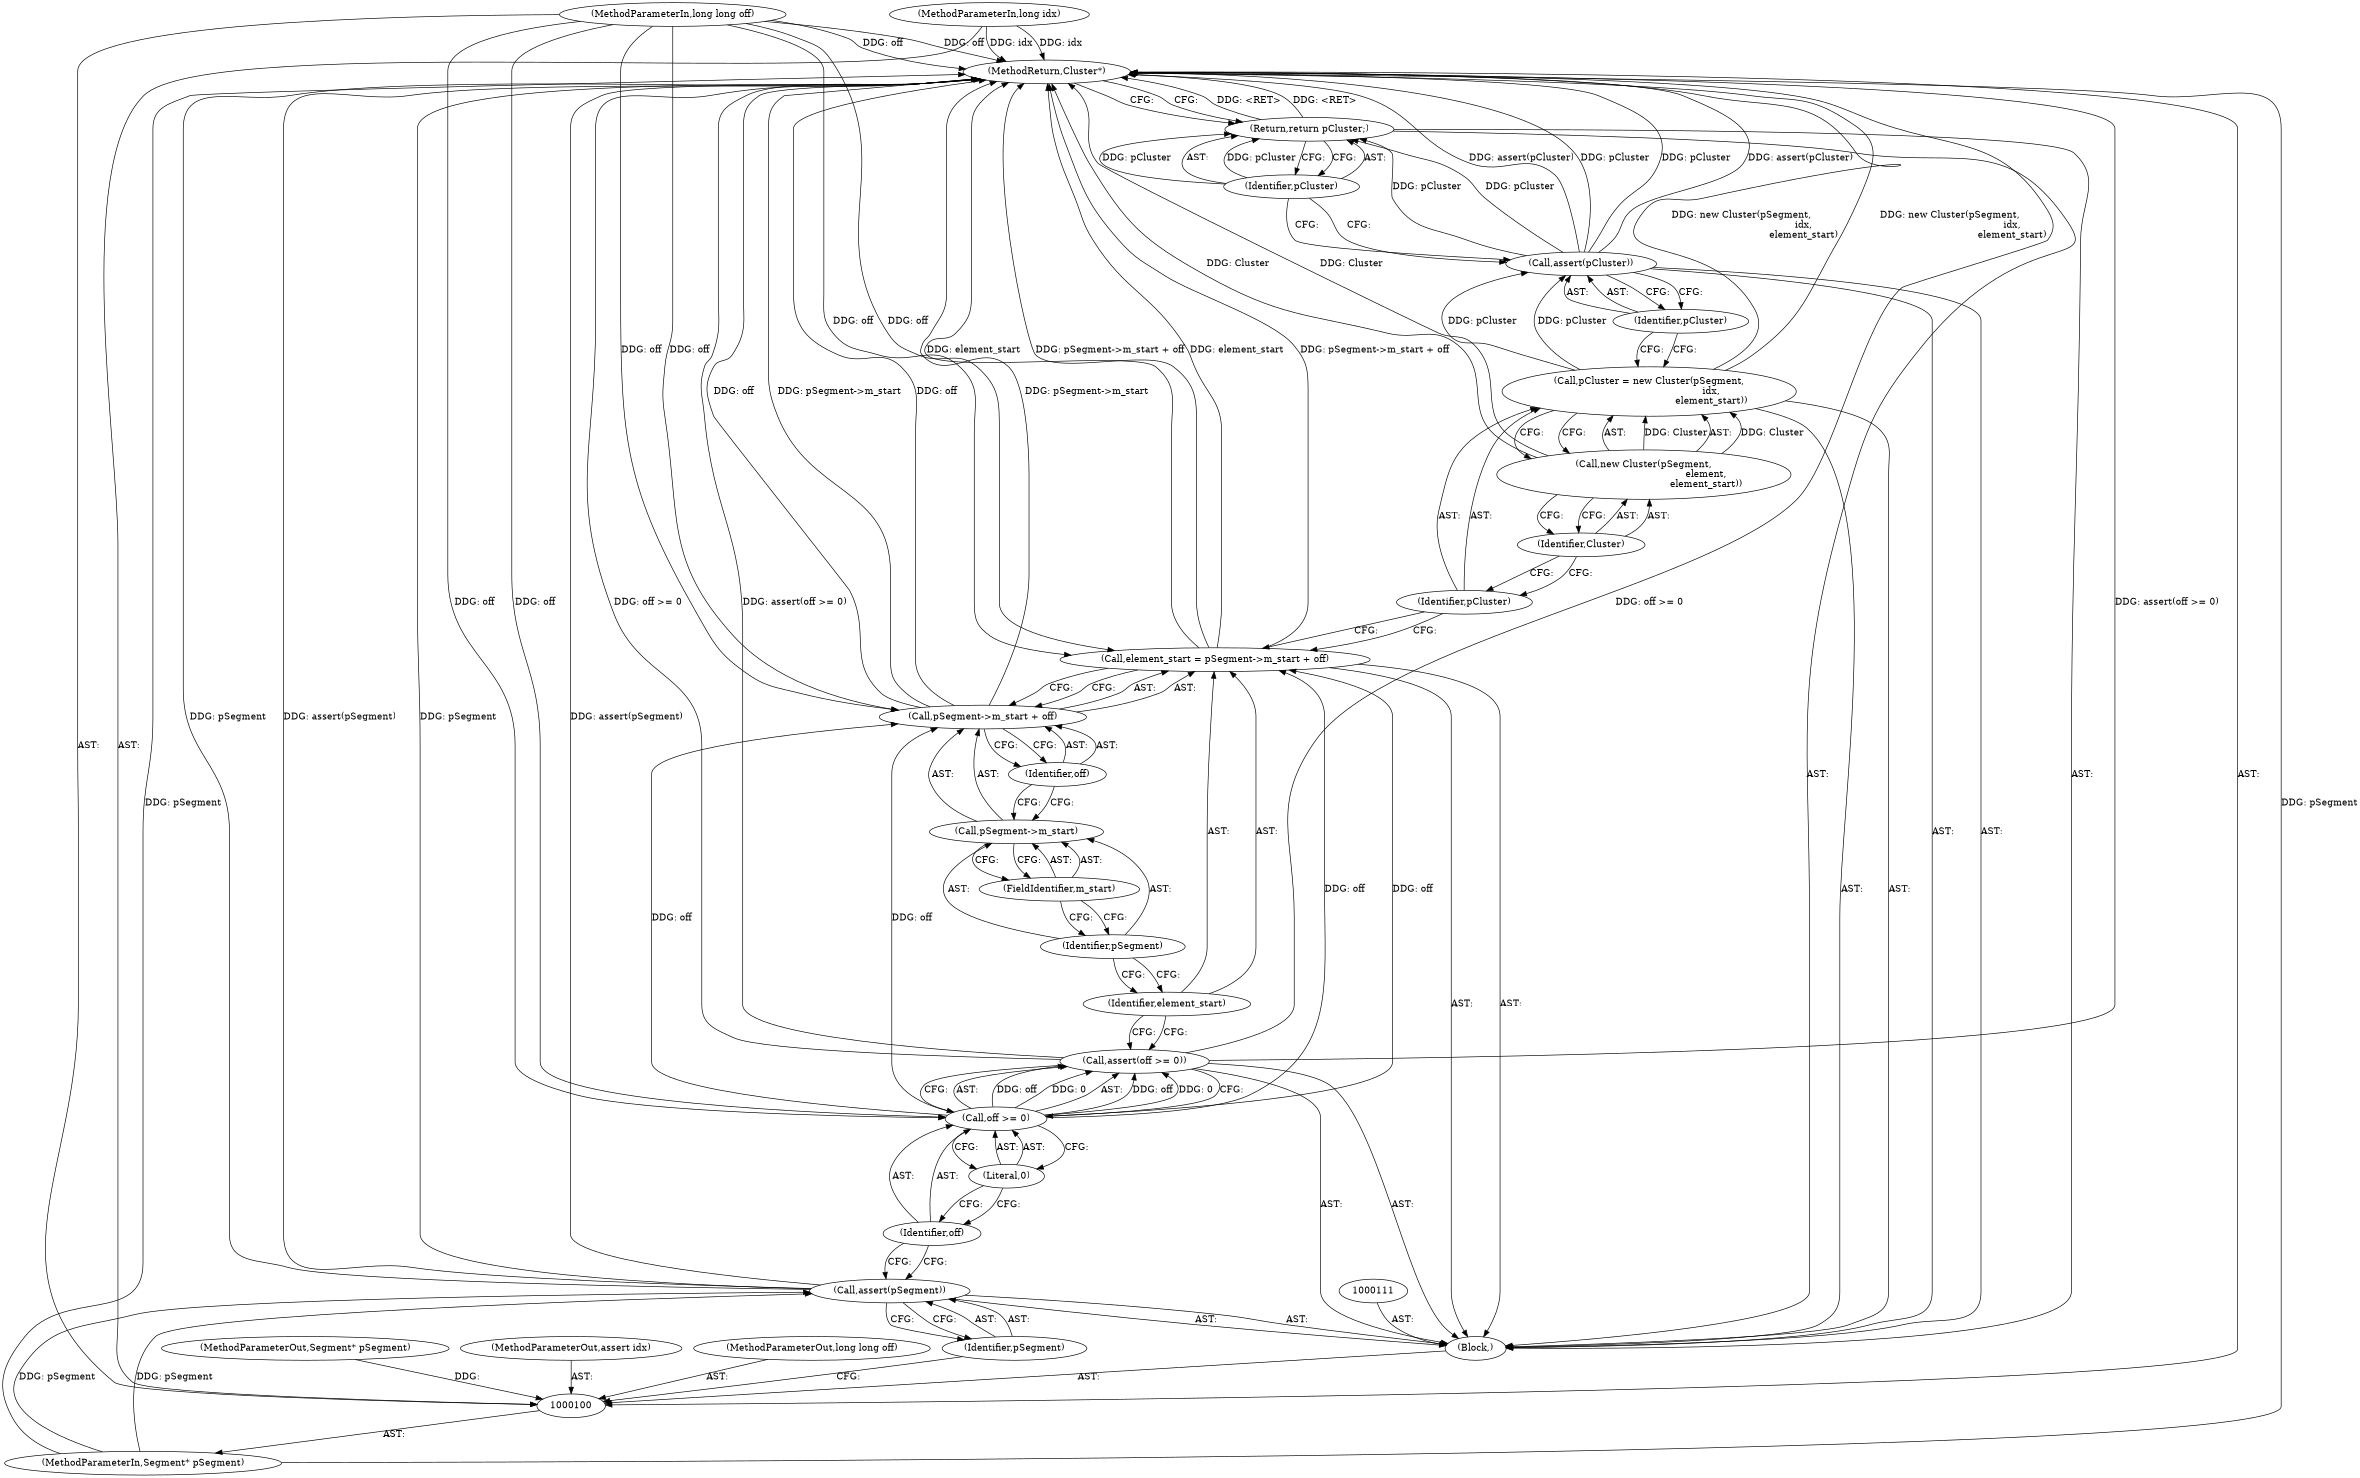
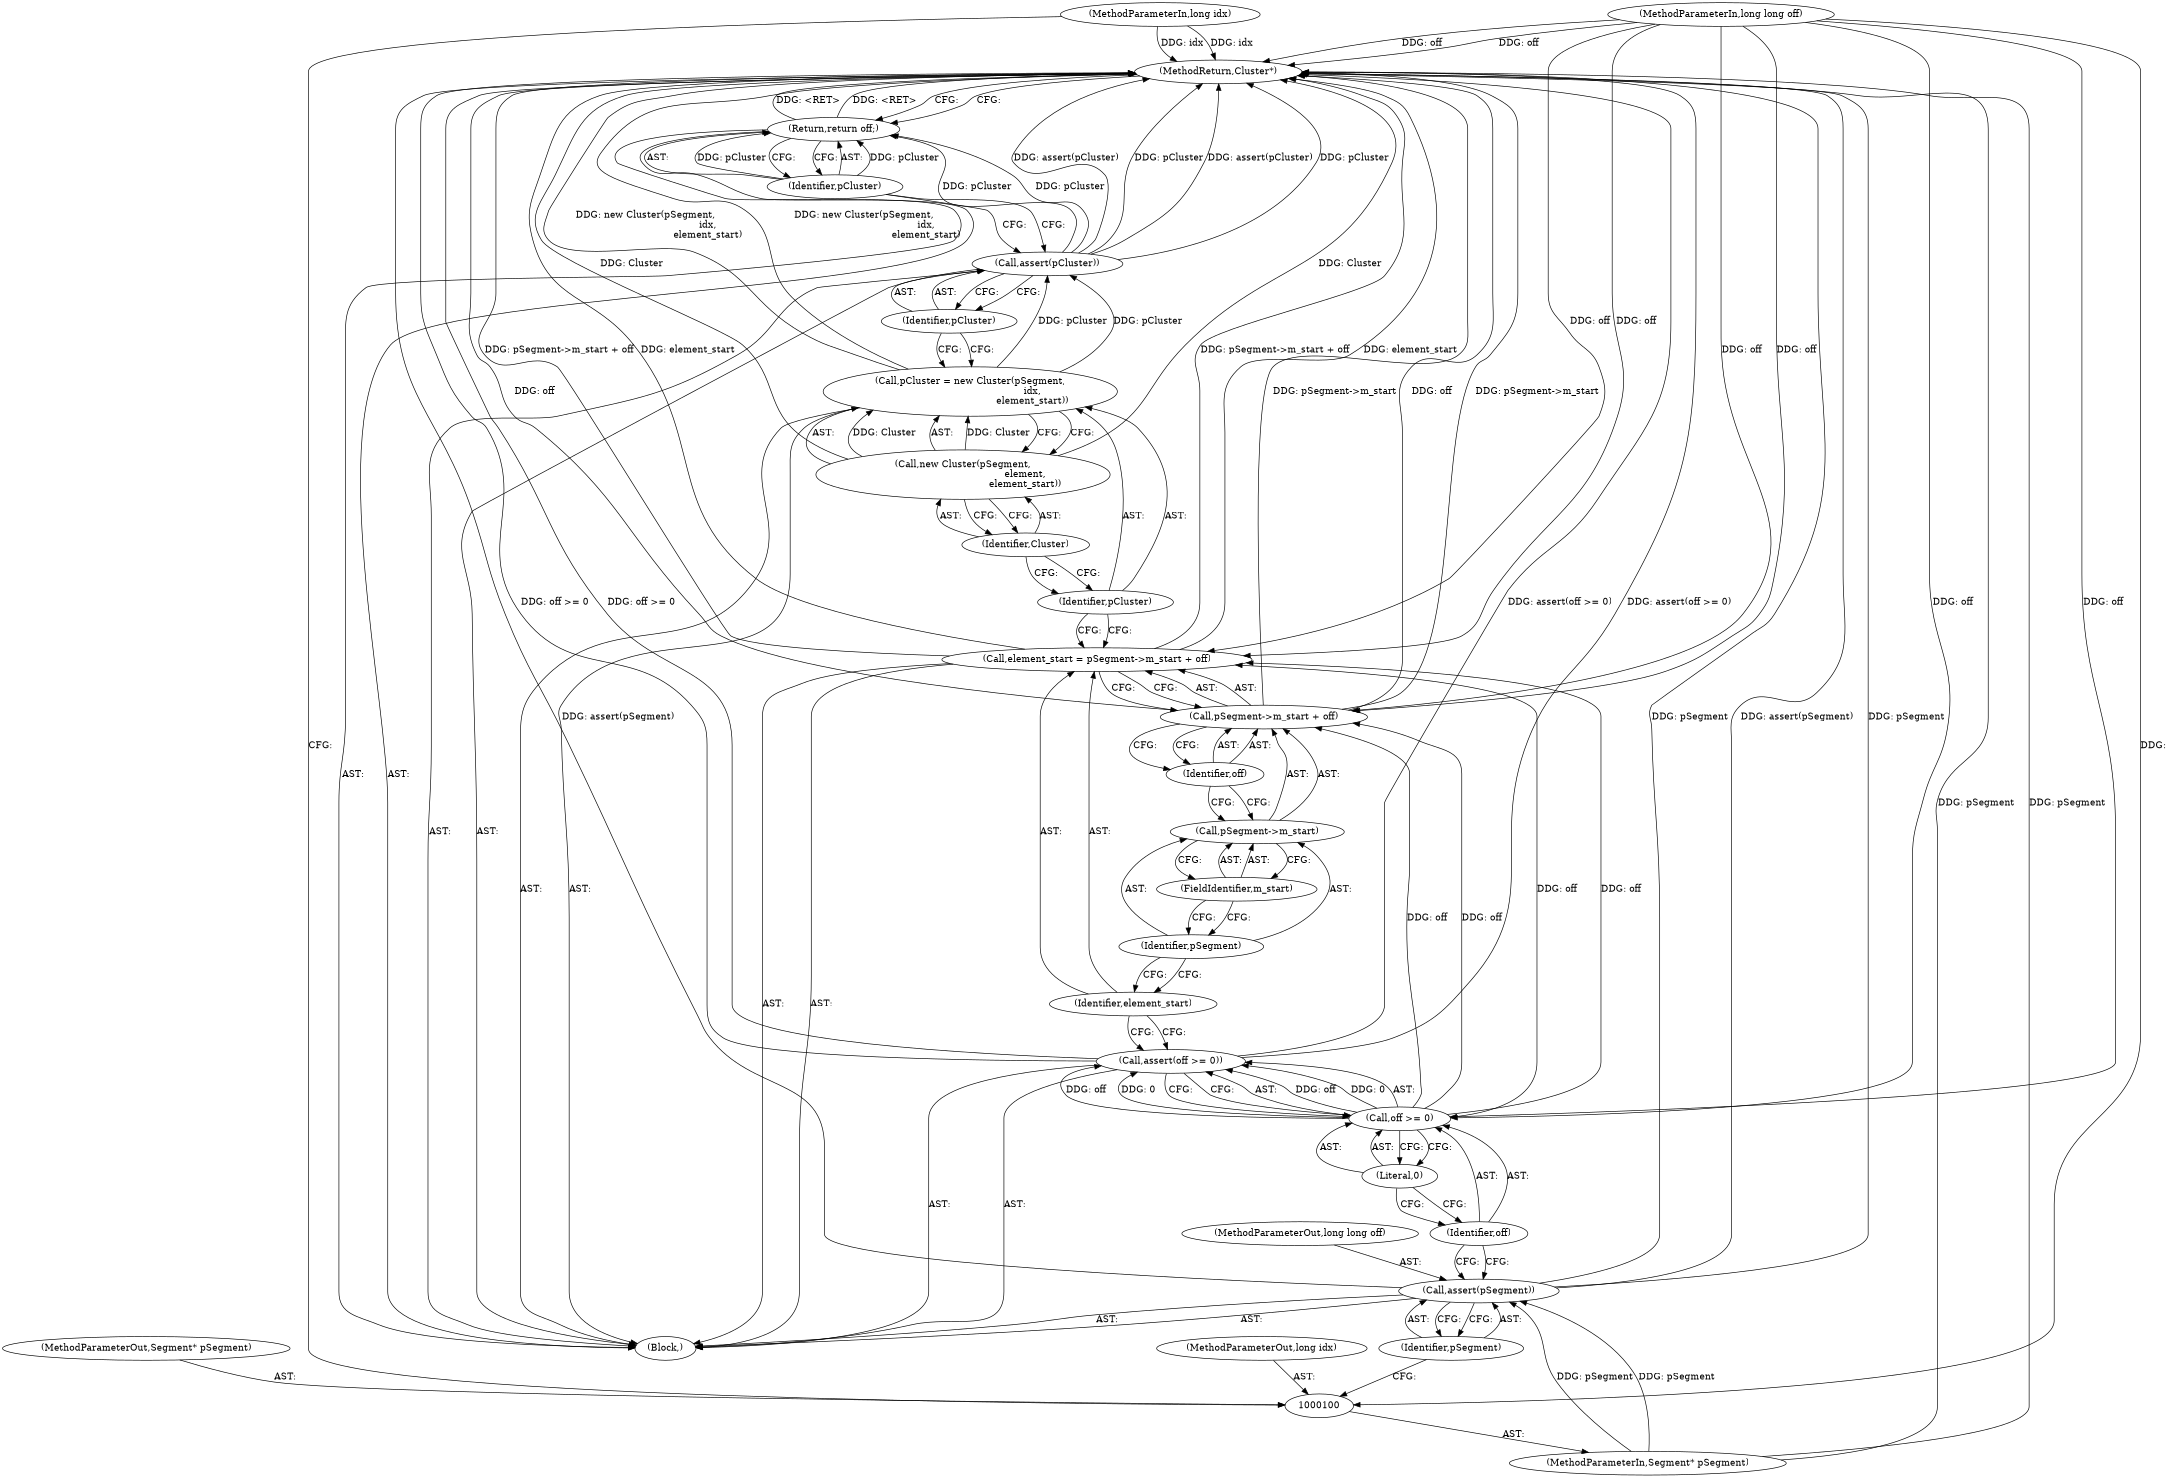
(1309, 129) -> (834, 129)
(90, 746) -> (2155, 746)
(130, 746) -> (322, 746)
(2238, 996) -> none
(1373, 1291) -> none
(571, 1348) -> (1262, 1348)
(469, 1377) -> (287, 1377)
(1029, 1377) -> none
(686, 1378) -> (1387, 1262)
